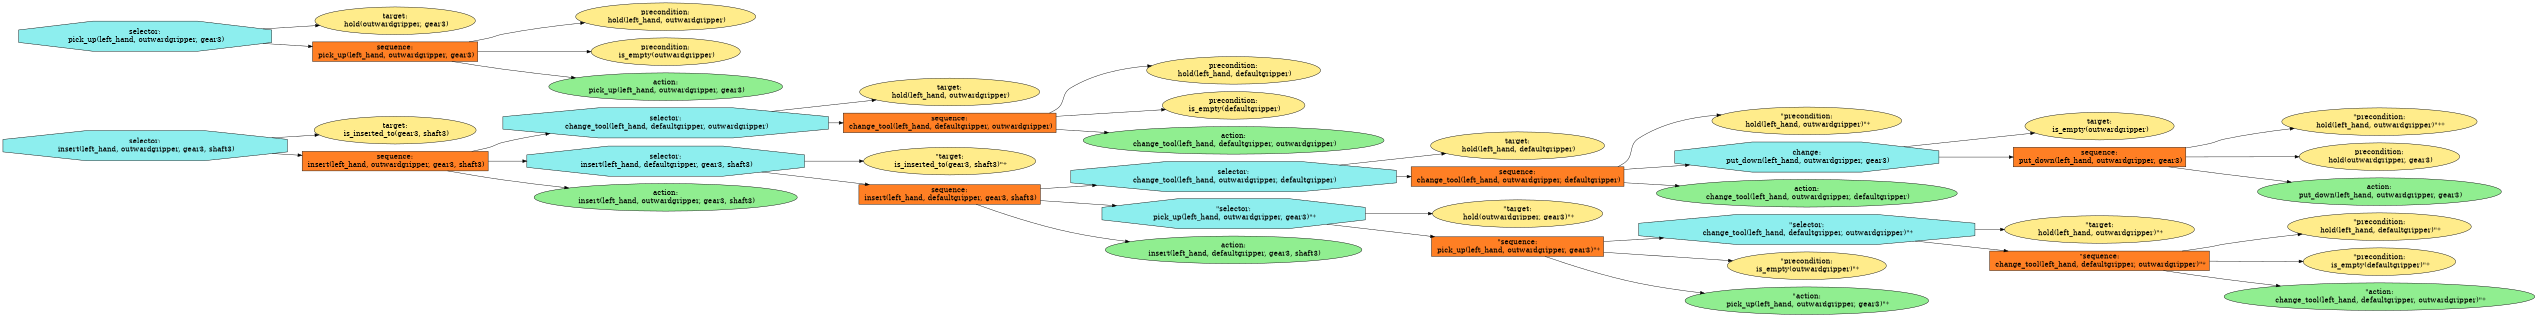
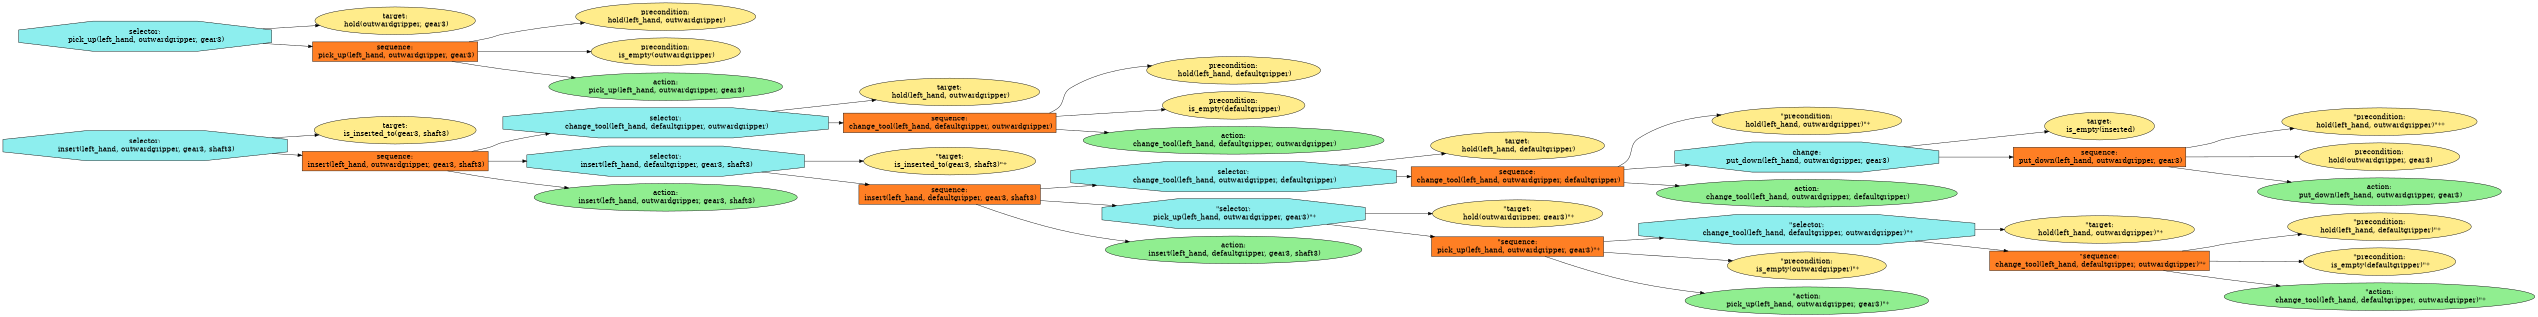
(2100, 126) -> (2100, 126)
